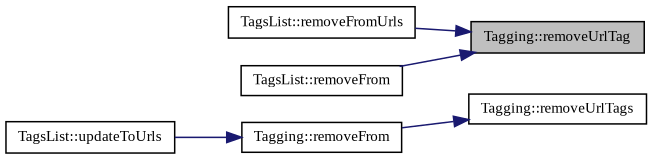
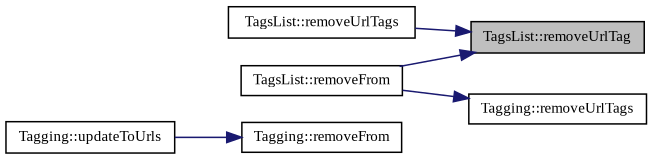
(322, 22) -> (322, 22)
(558, 37) -> (558, 37)
(428, 125) -> (428, 93)
(90, 137) -> (90, 137)
